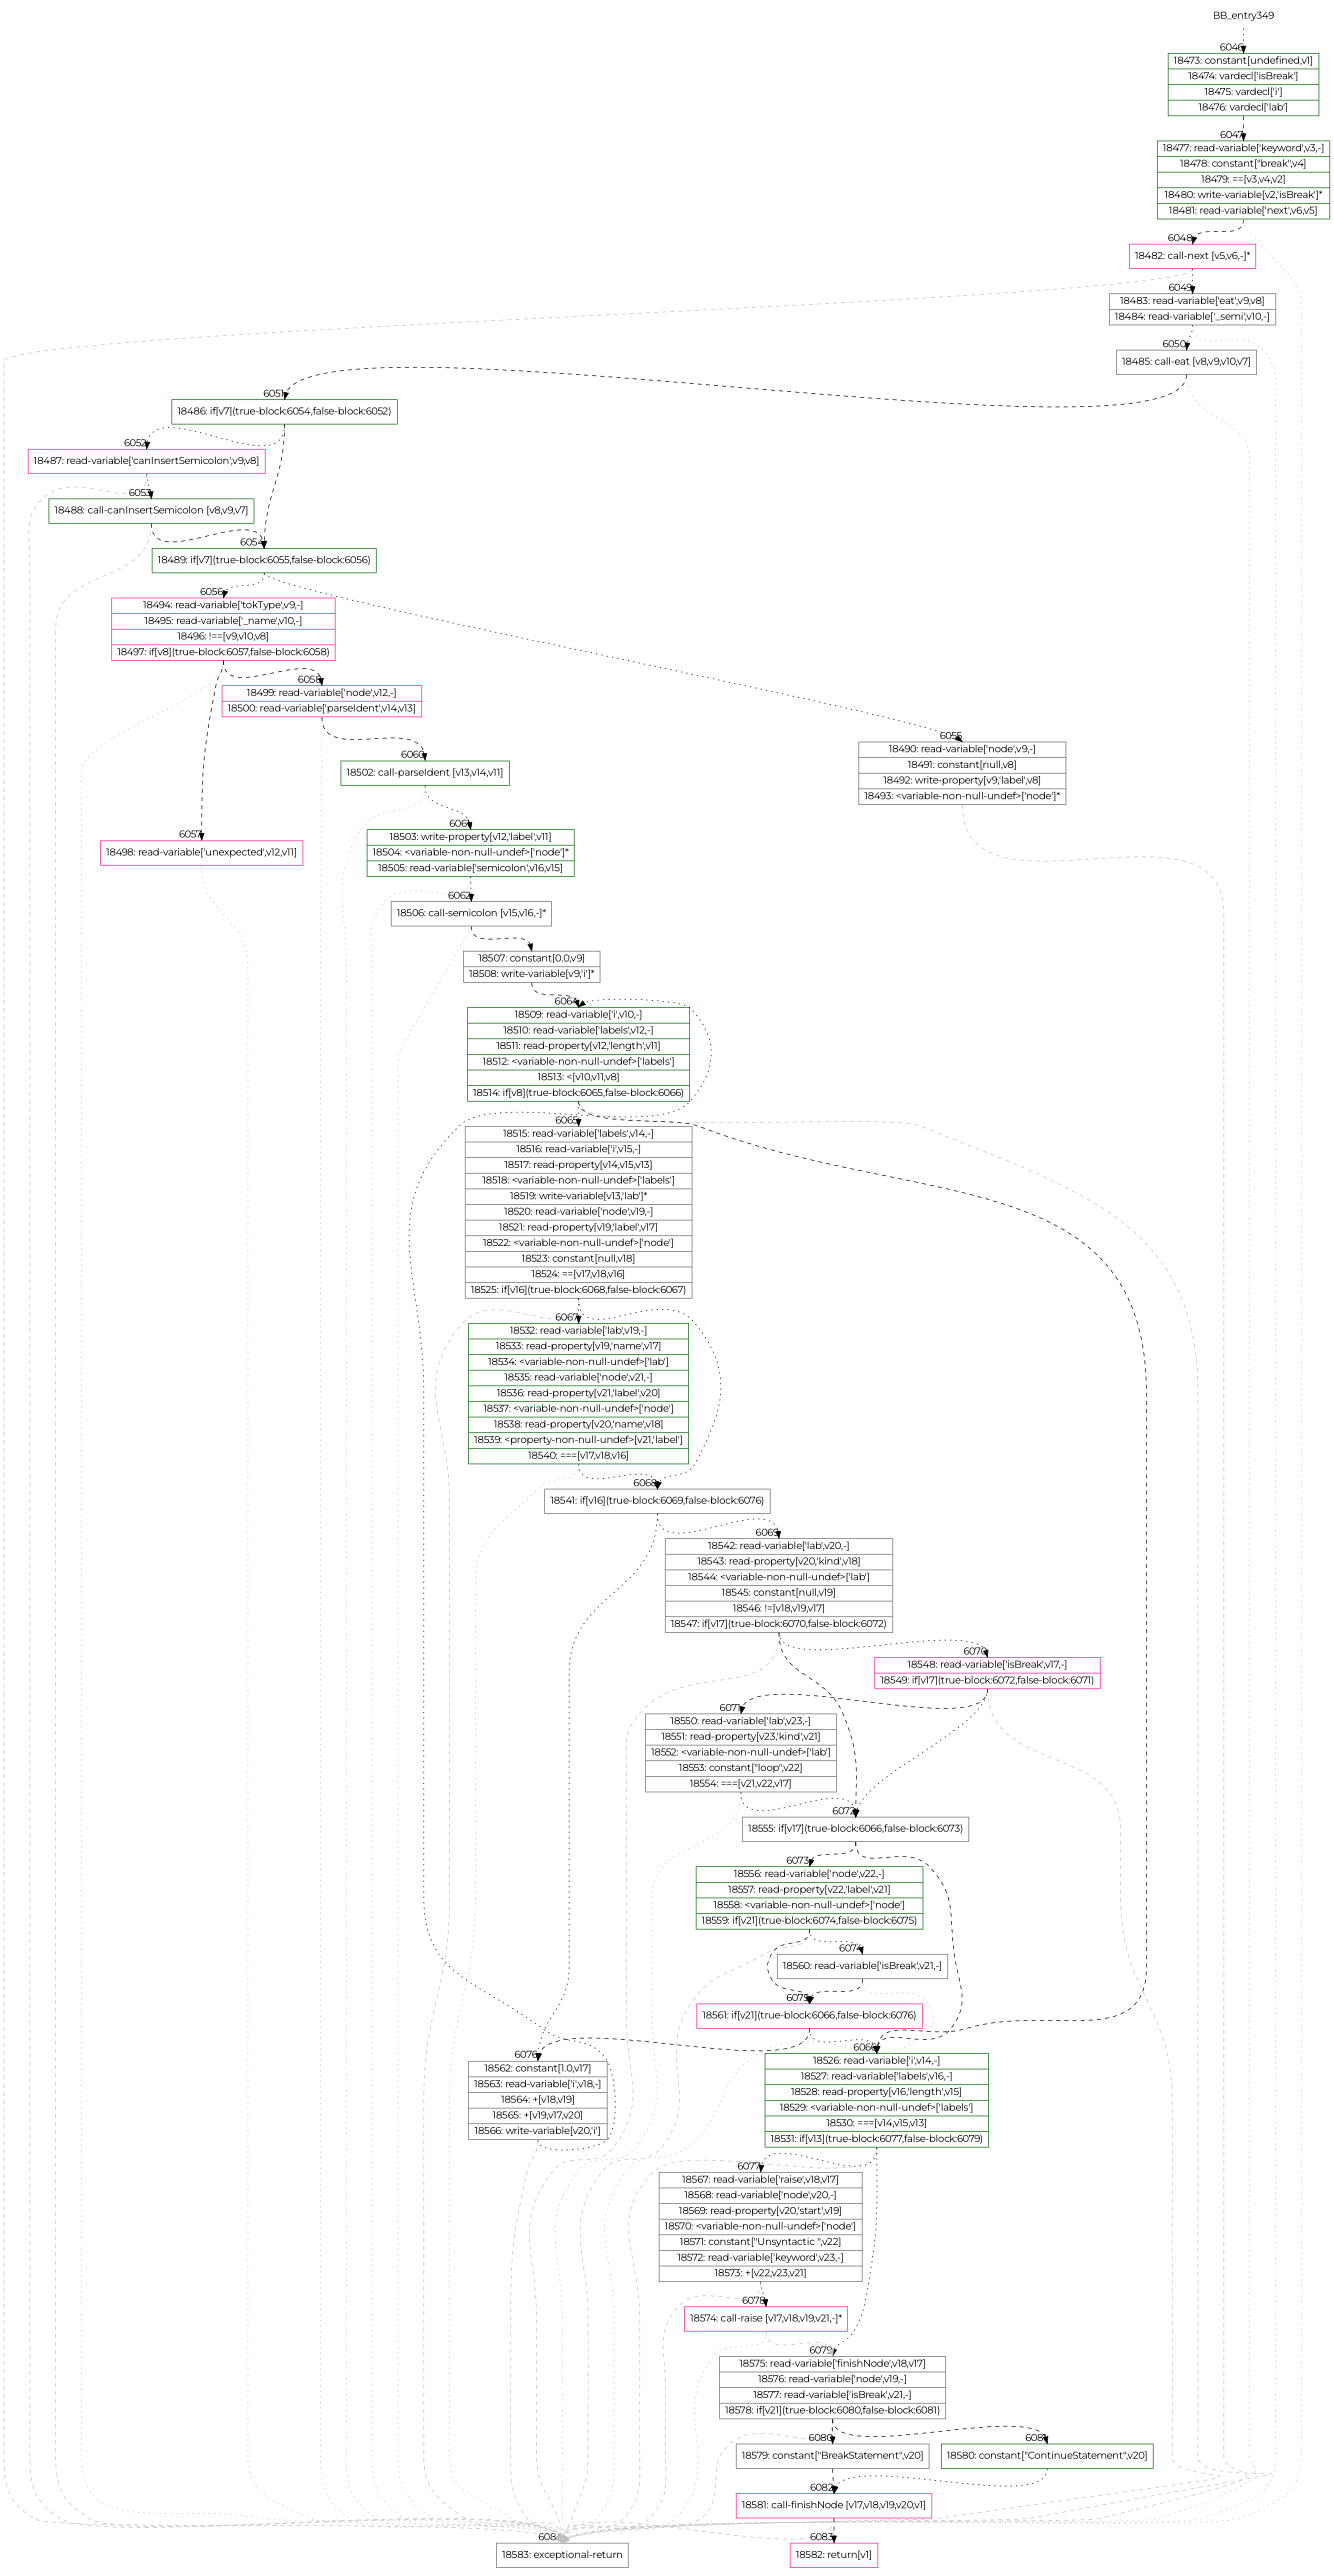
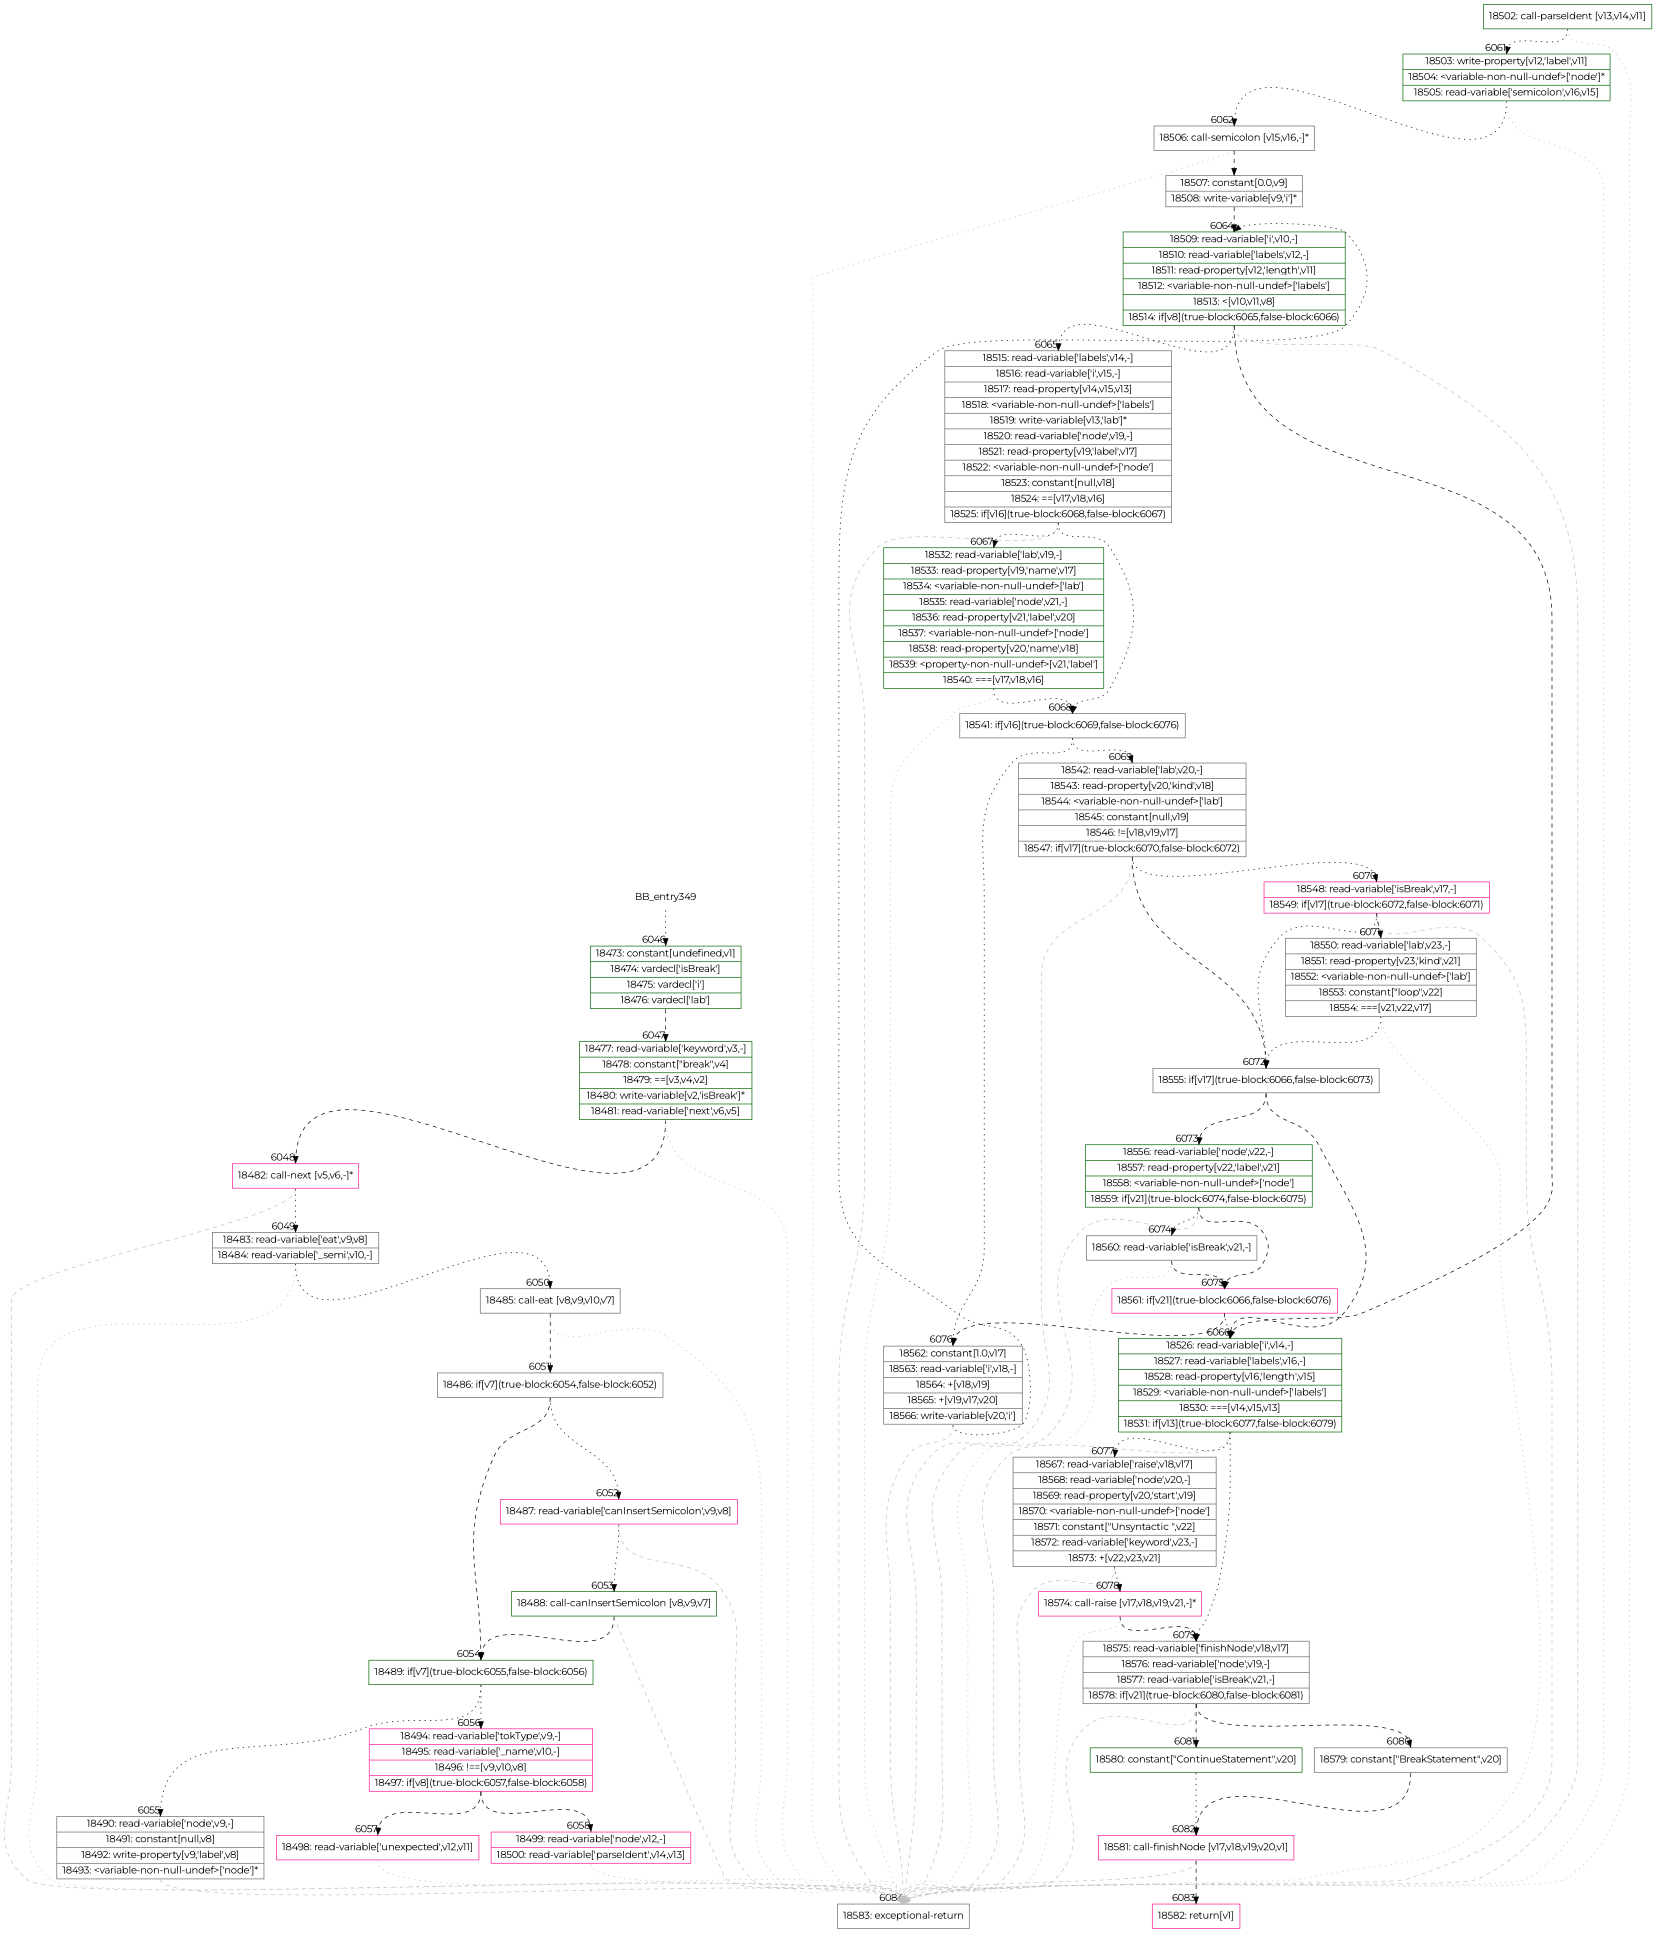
(285, 412) -> (550, 1385)
(370, 739) -> none
(82, 1778) -> none
(796, 2344) -> (1155, 1629)
